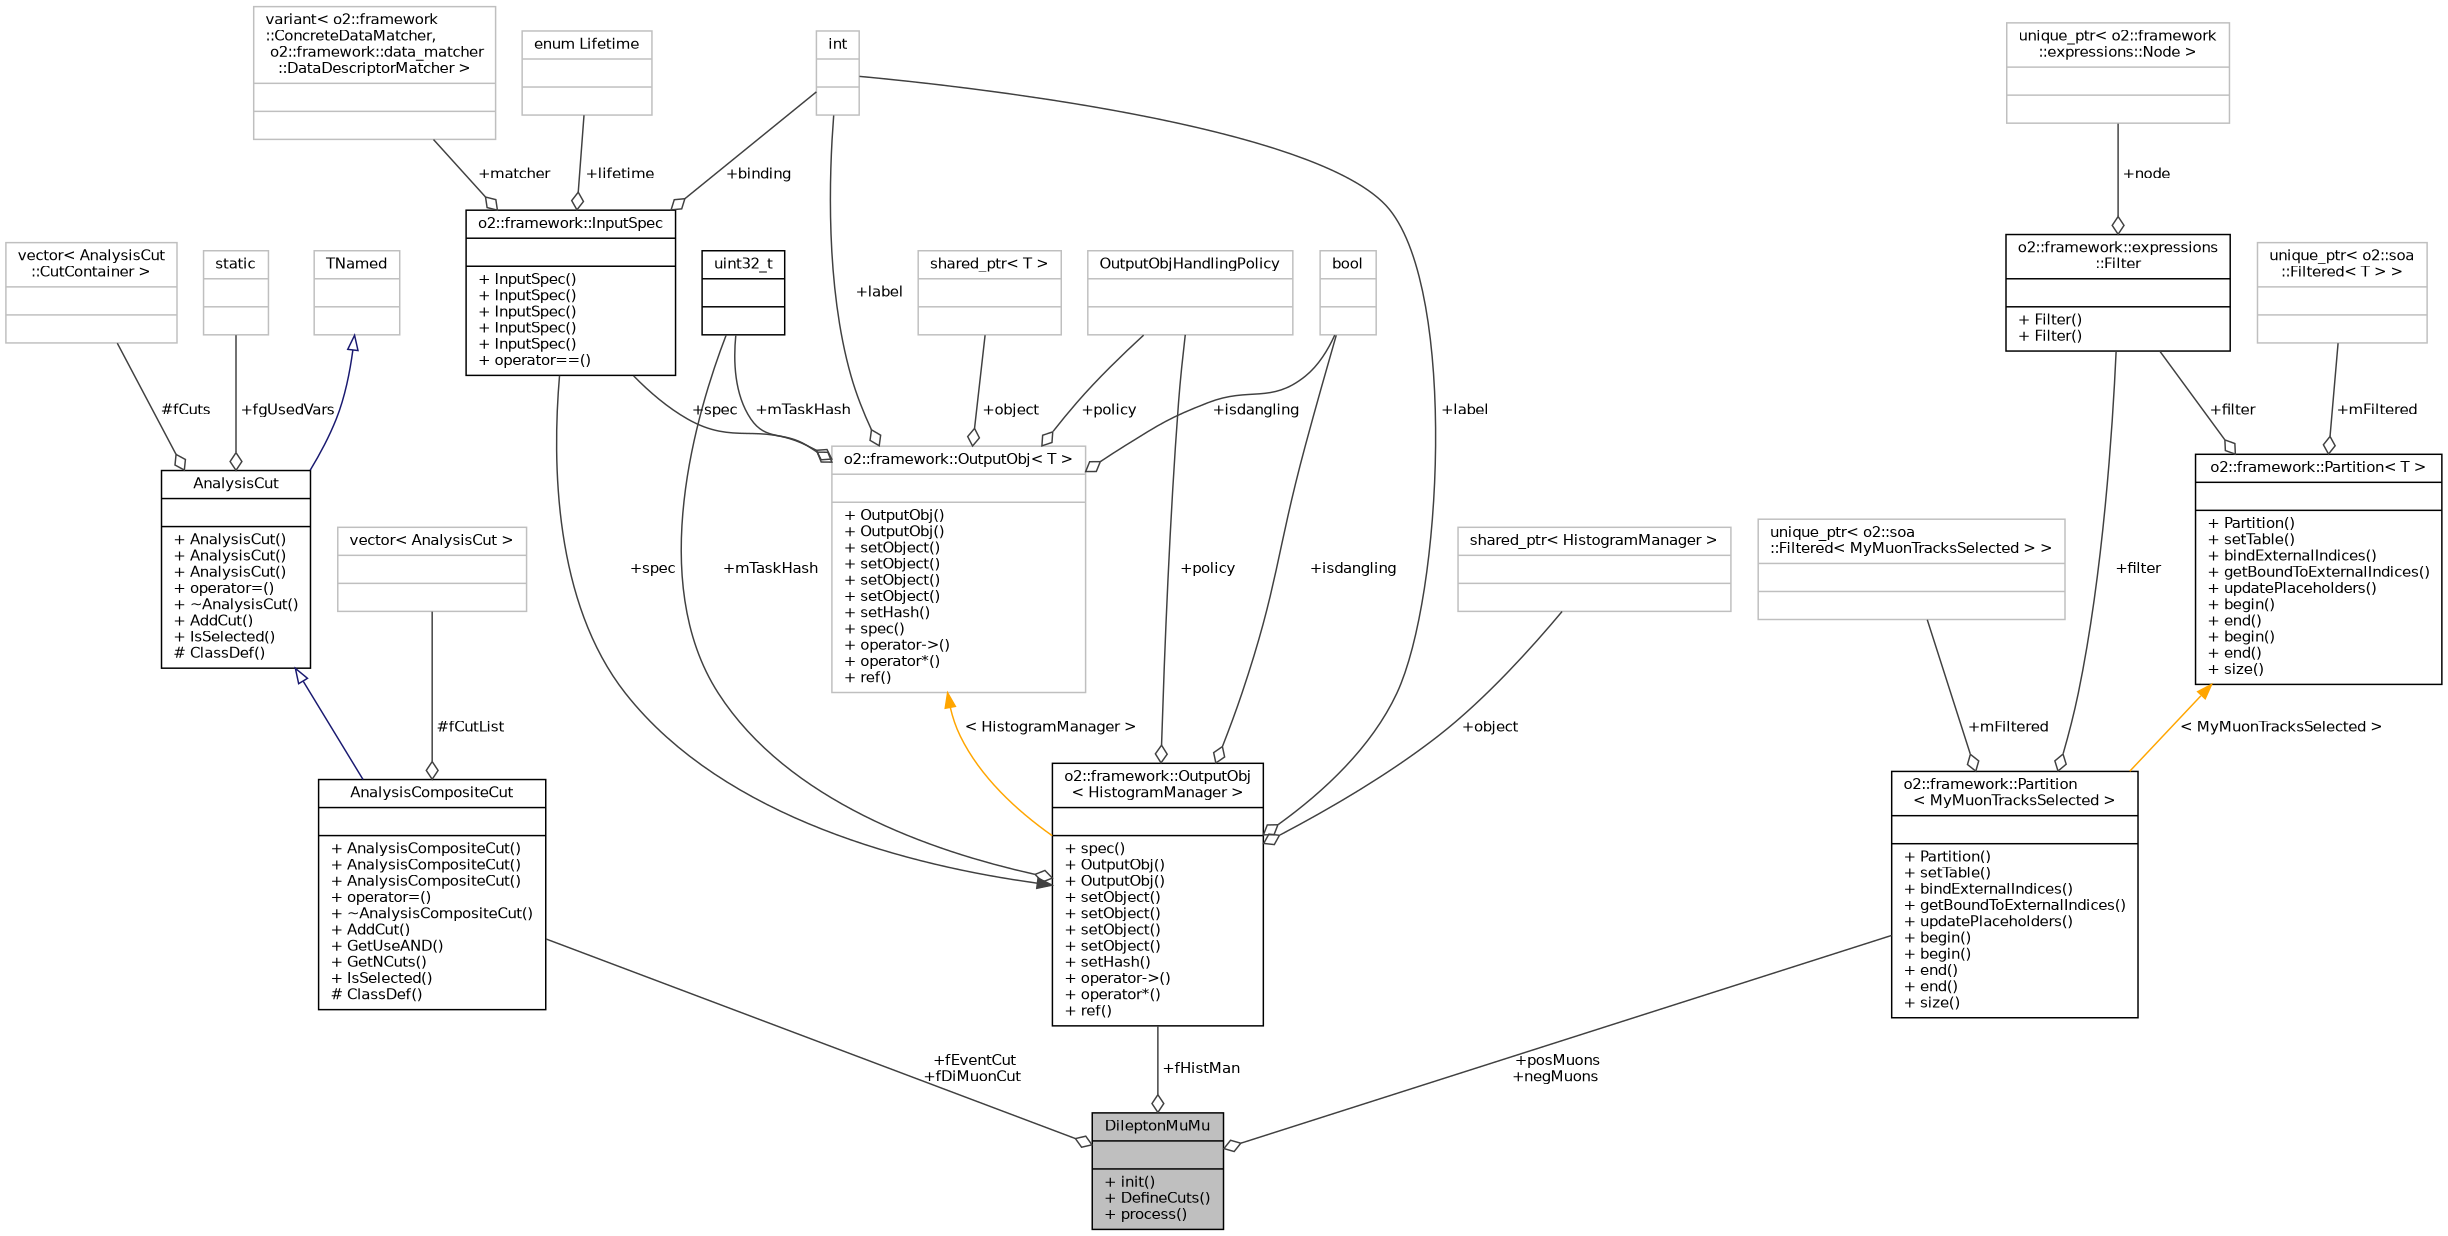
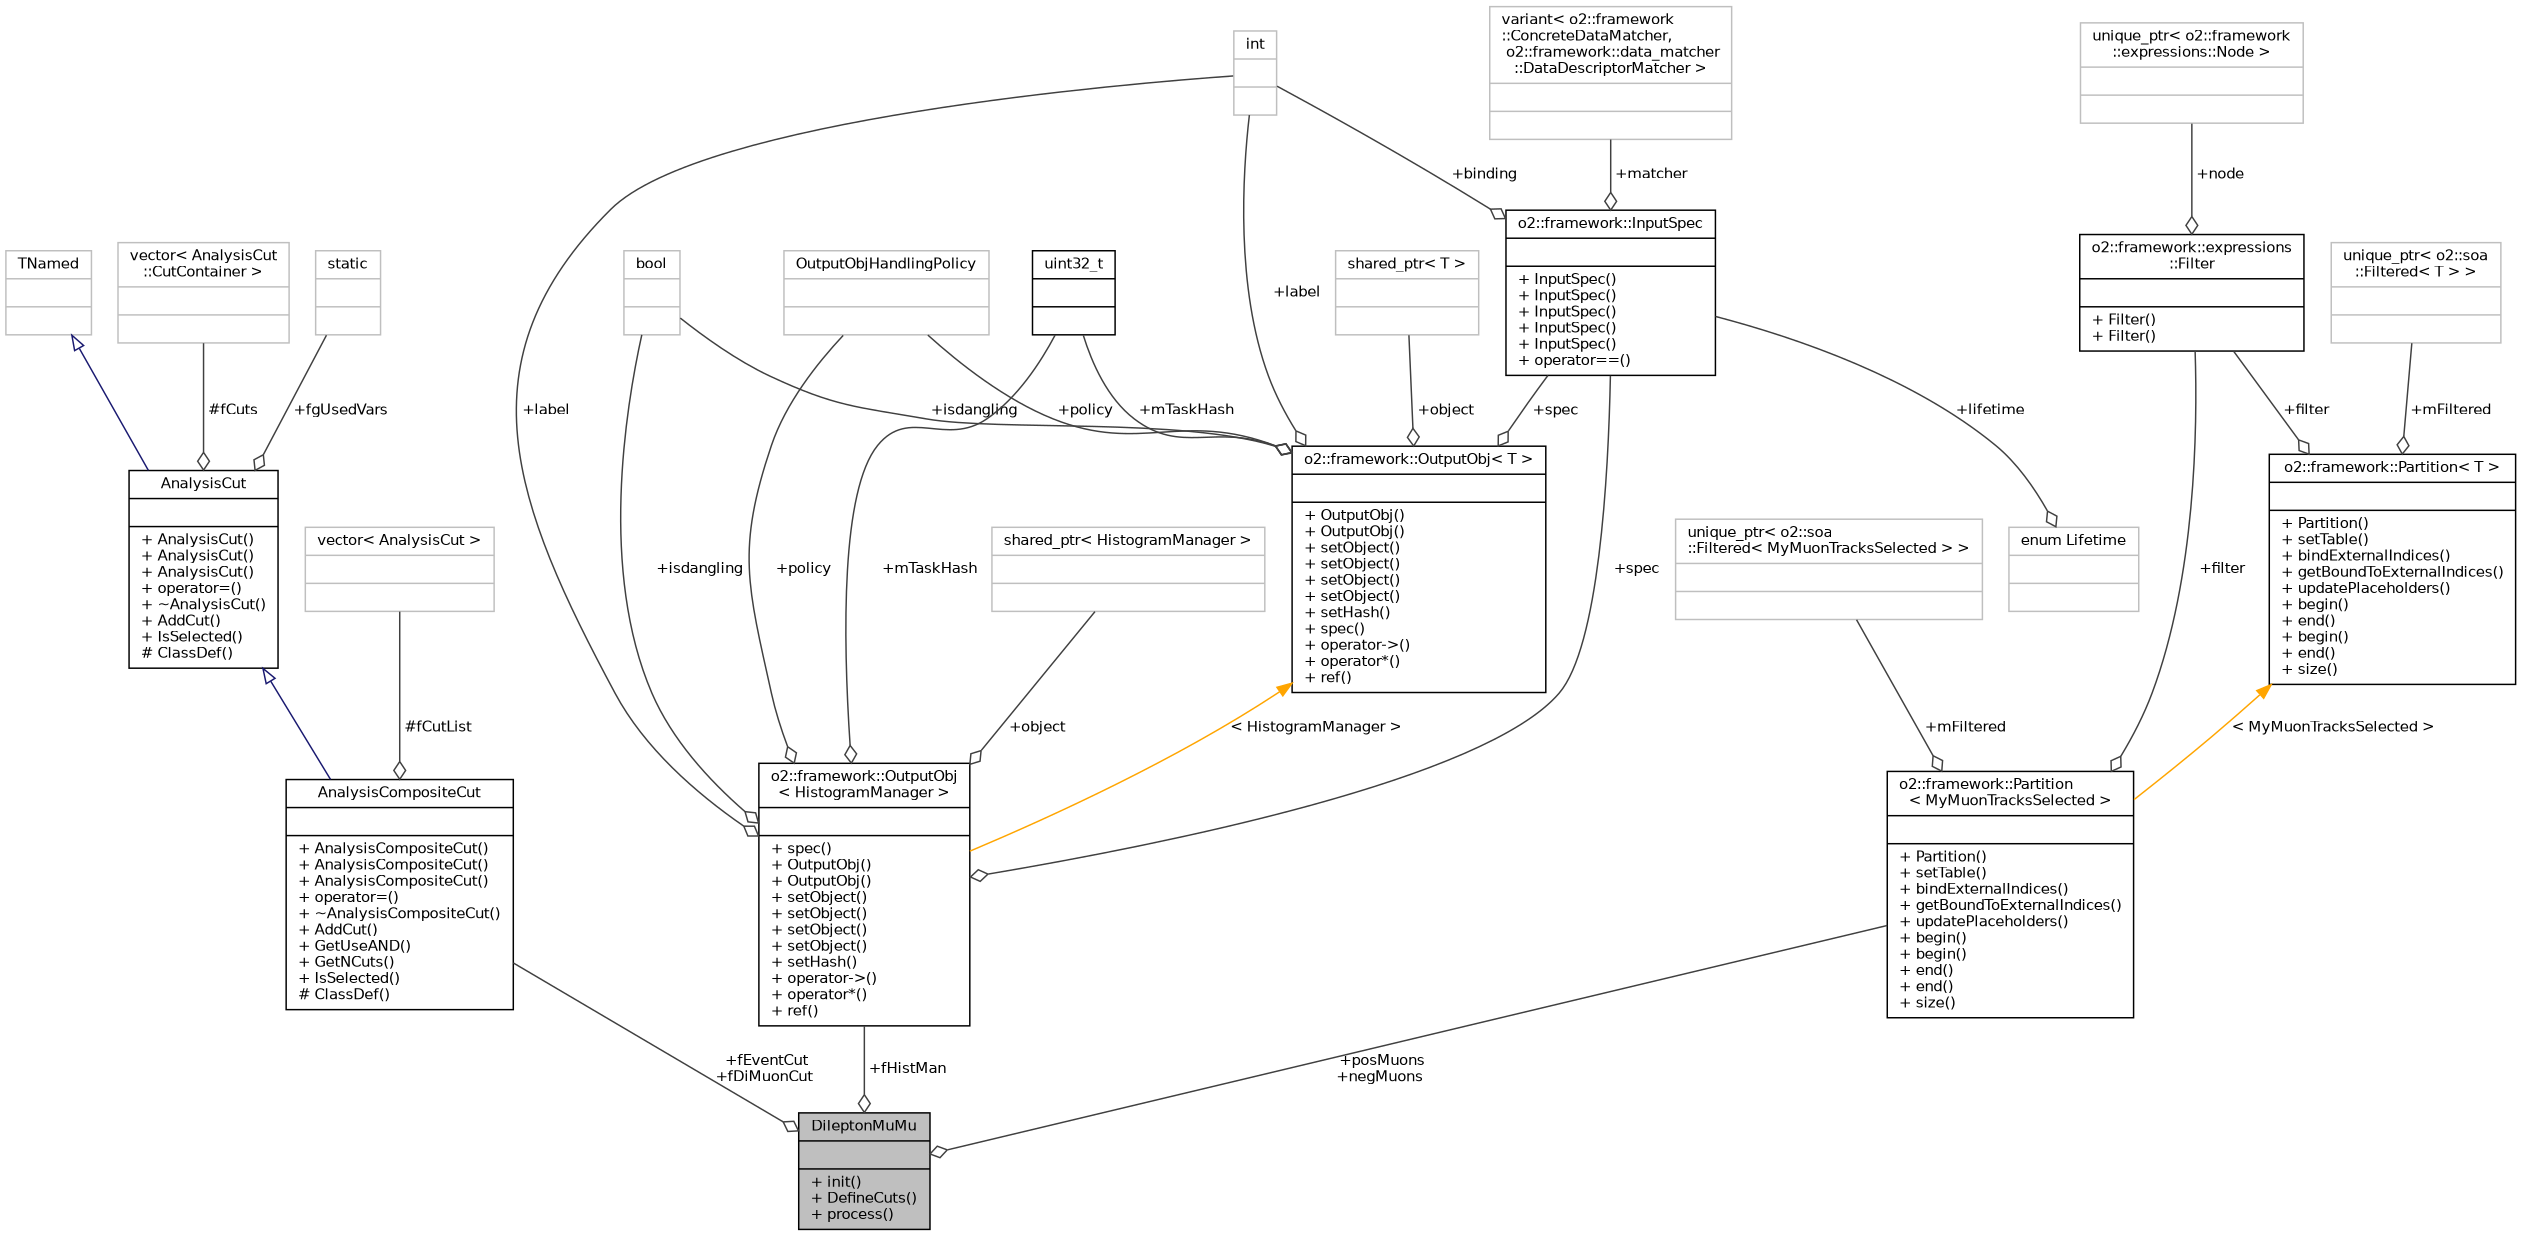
(581, 154) -> (1900, 385)
(959, 569) -> (1419, 569)
(671, 741) -> (1439, 763)
